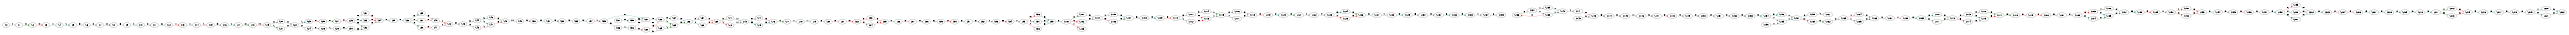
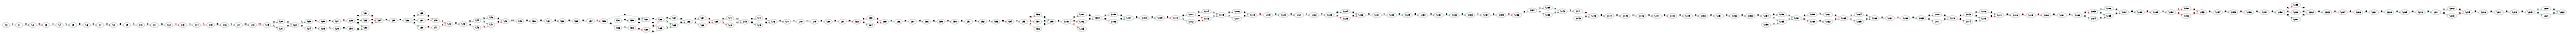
(1533, 16) -> (1508, 15)
none -> (1835, 16)
(1097, 18) -> (1097, 18)
